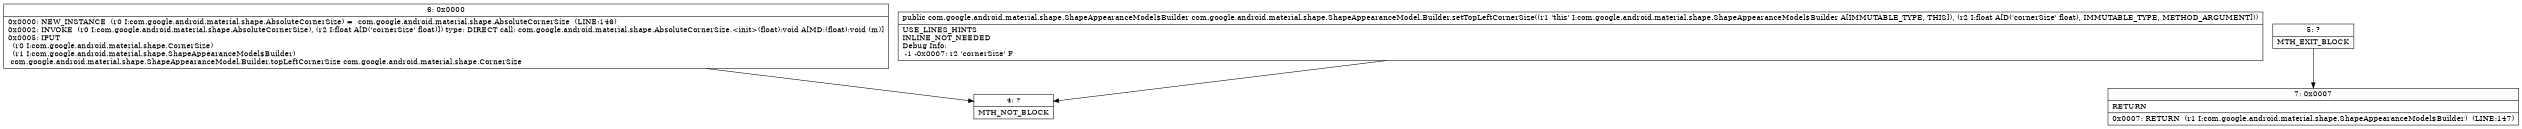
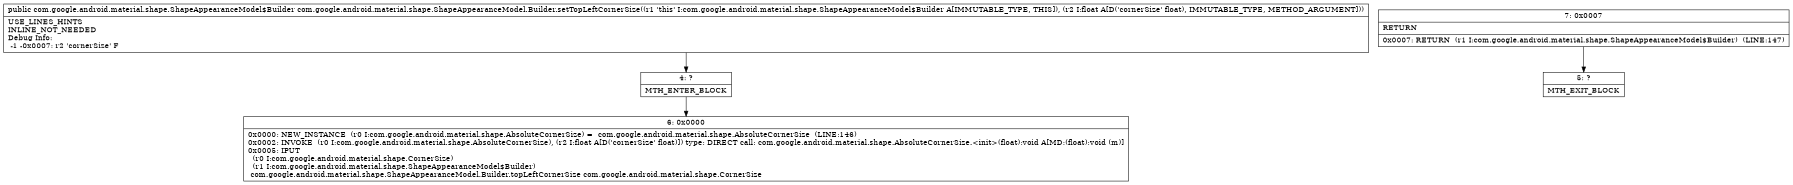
(2313, 66) -> (1584, 57)
(837, 85) -> (686, 104)
(1014, 113) -> (686, 90)
